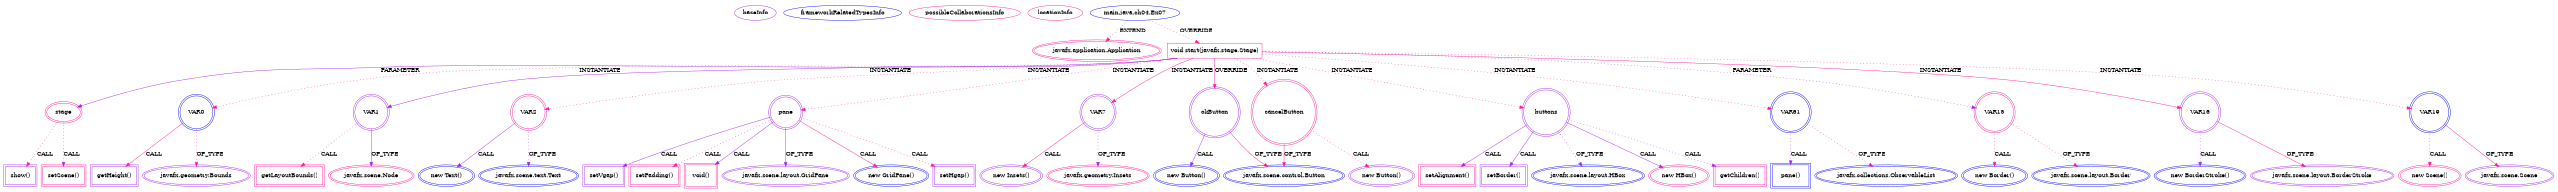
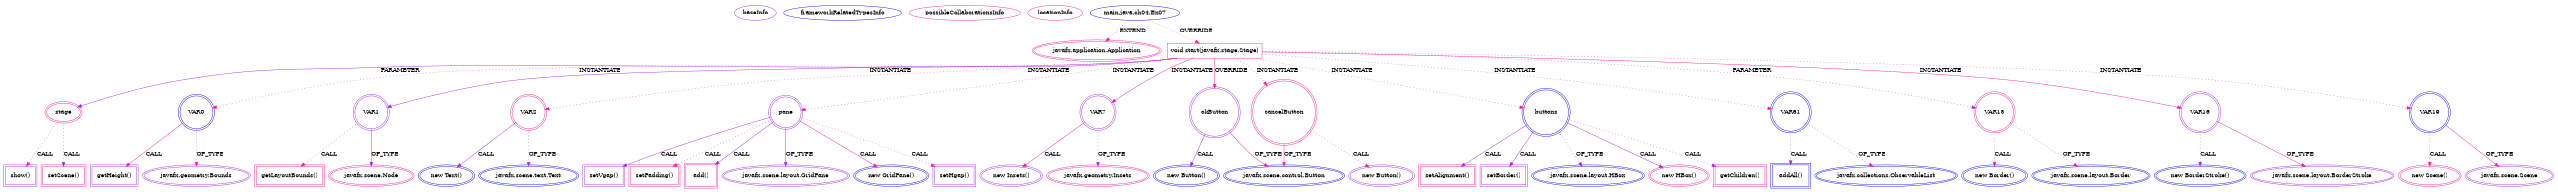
(1546, 112) -> (1546, 112)
(701, 176) -> (701, 176)
(1791, 176) -> (1791, 176)
